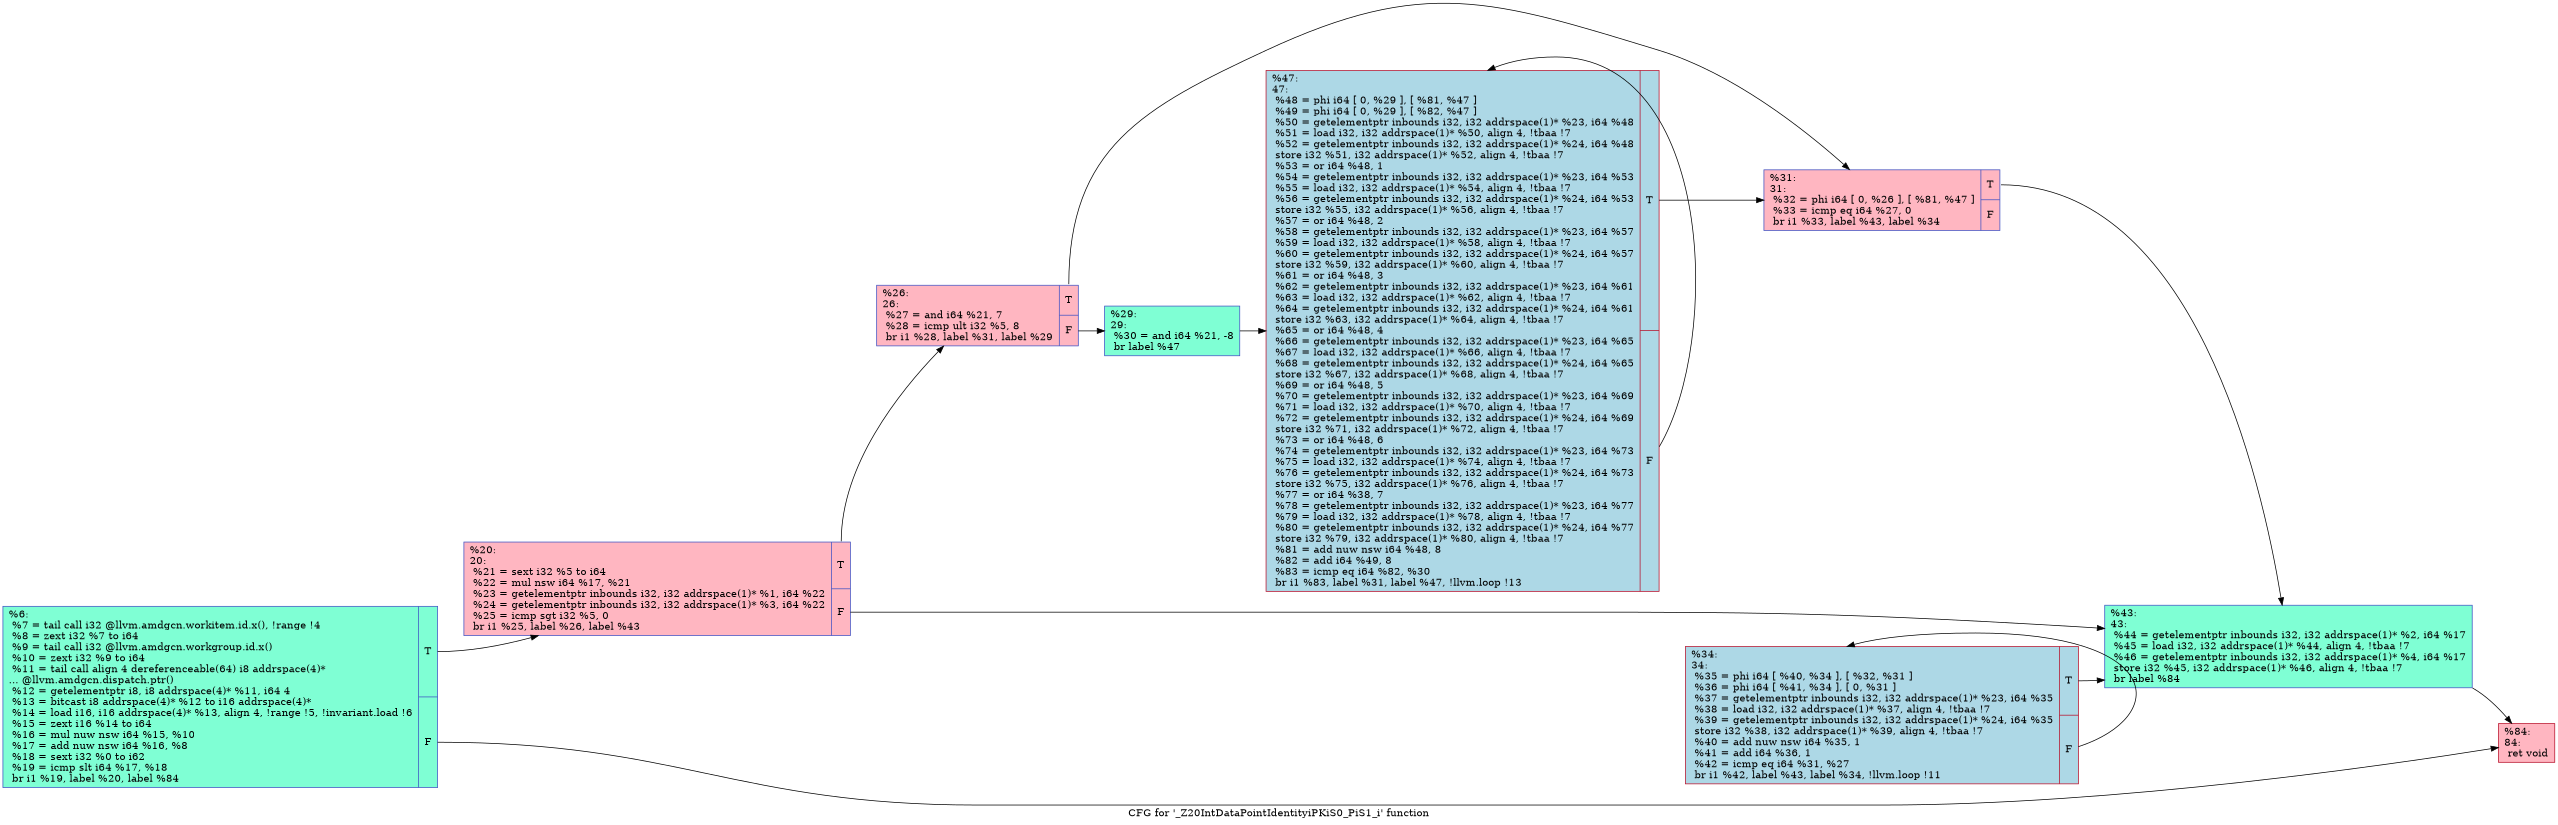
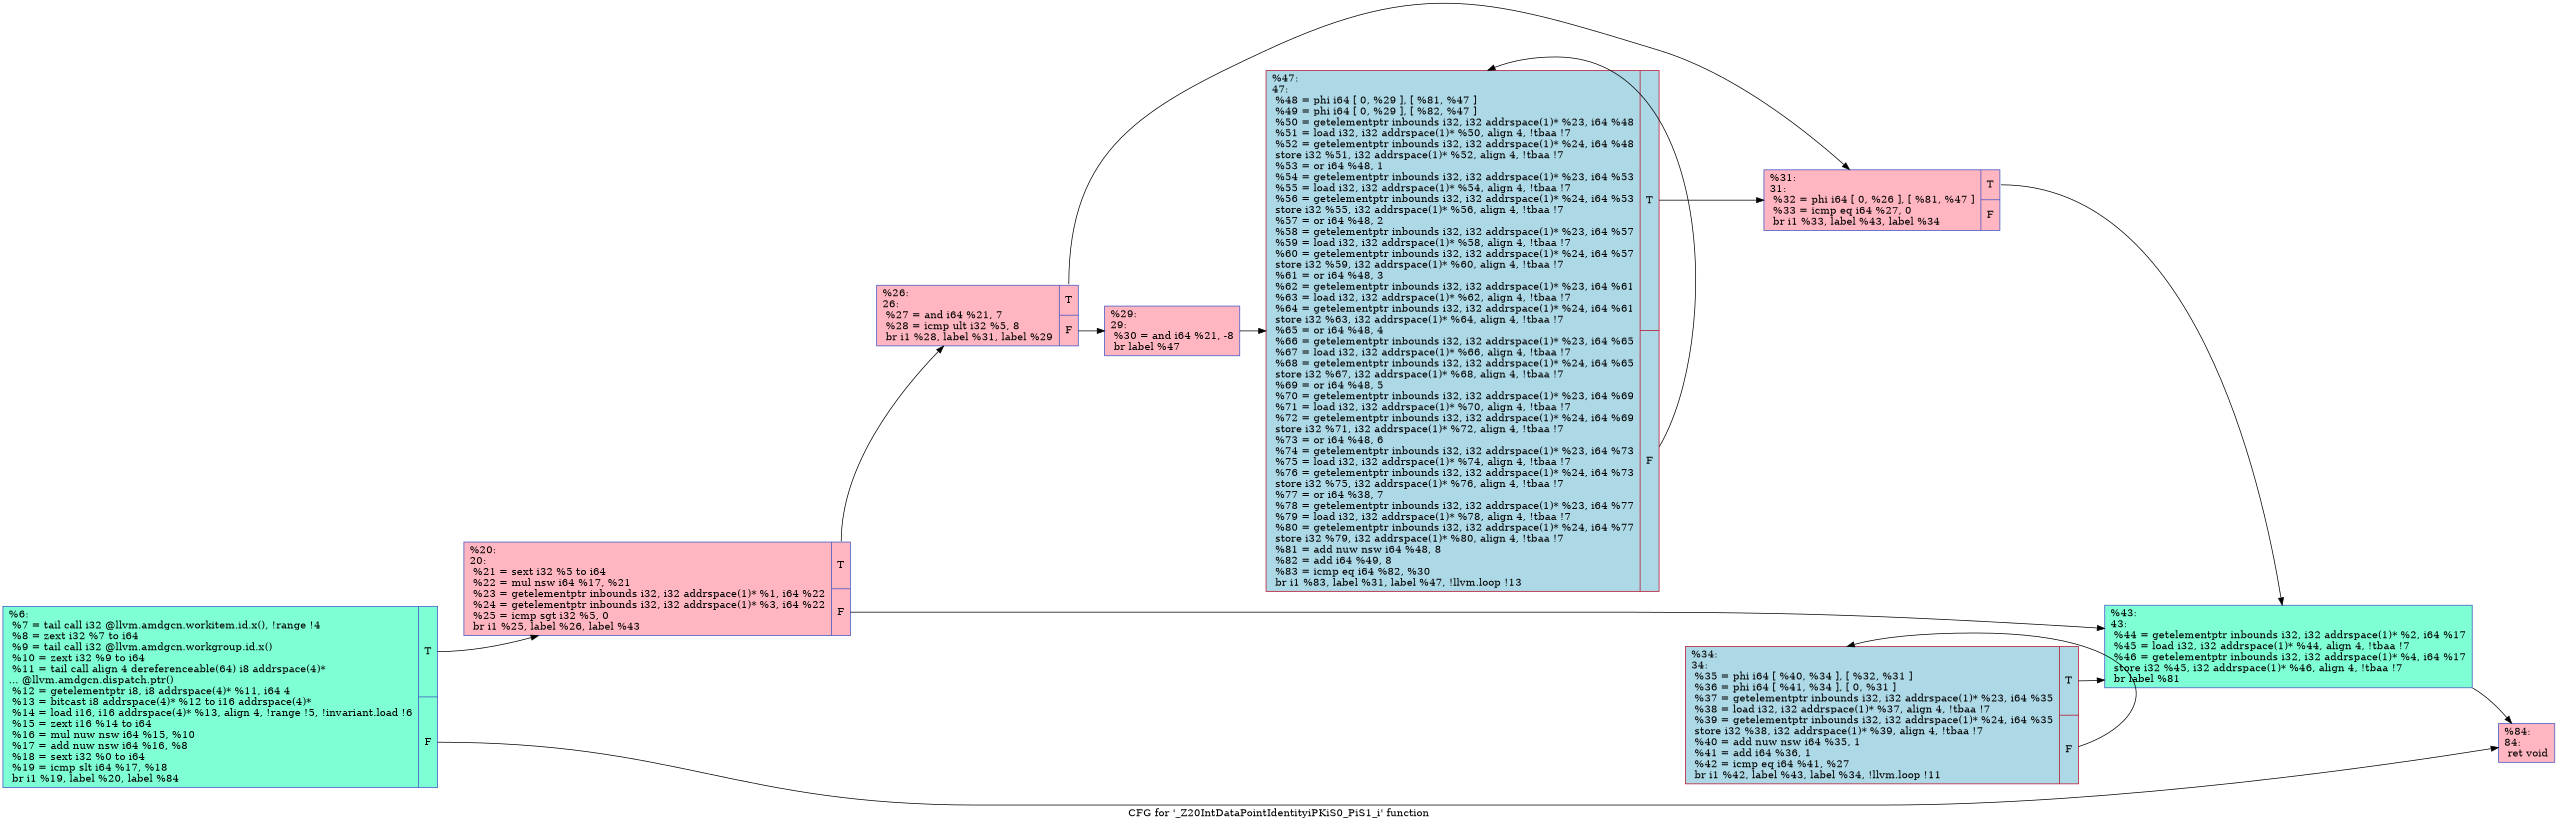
(1172, 331) -> (1172, 331)
(2146, 679) -> (2146, 679)
(2527, 743) -> (2527, 743)
(77, 757) -> (77, 757)
(1771, 764) -> (1771, 764)
